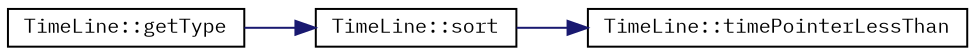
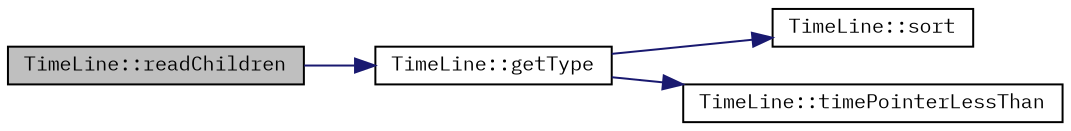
(542, 28) -> (637, 80)
none -> (156, 66)
